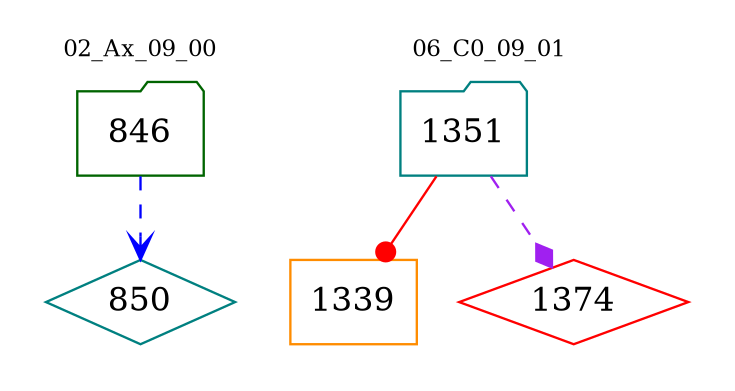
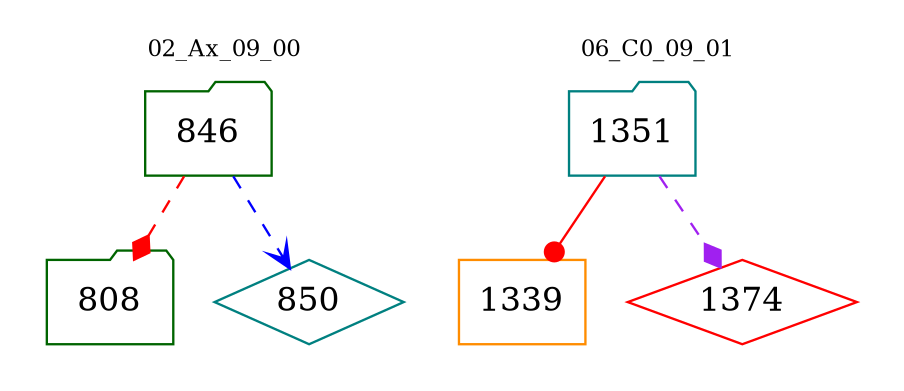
none -> (110, 302)
